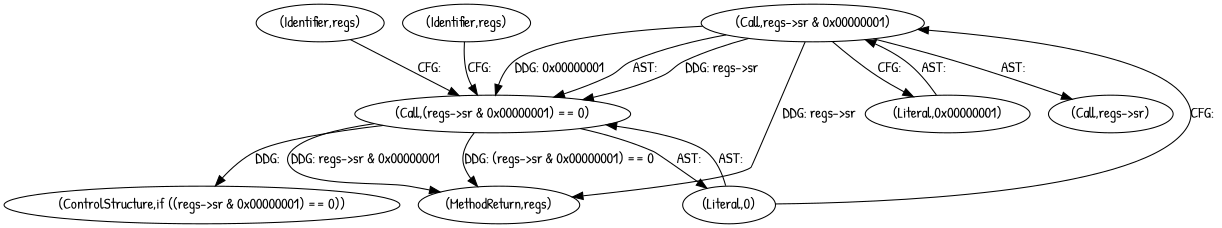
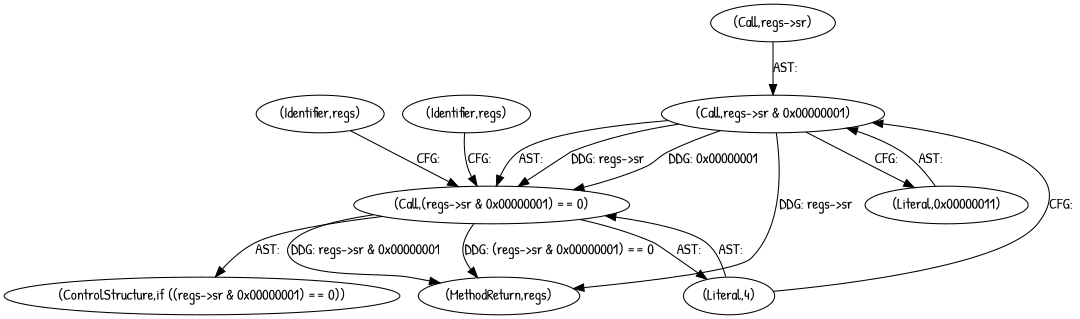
(968, 65) -> (773, 63)
(948, 114) -> (947, 205)
(269, 159) -> (269, 250)
(729, 205) -> (729, 296)
